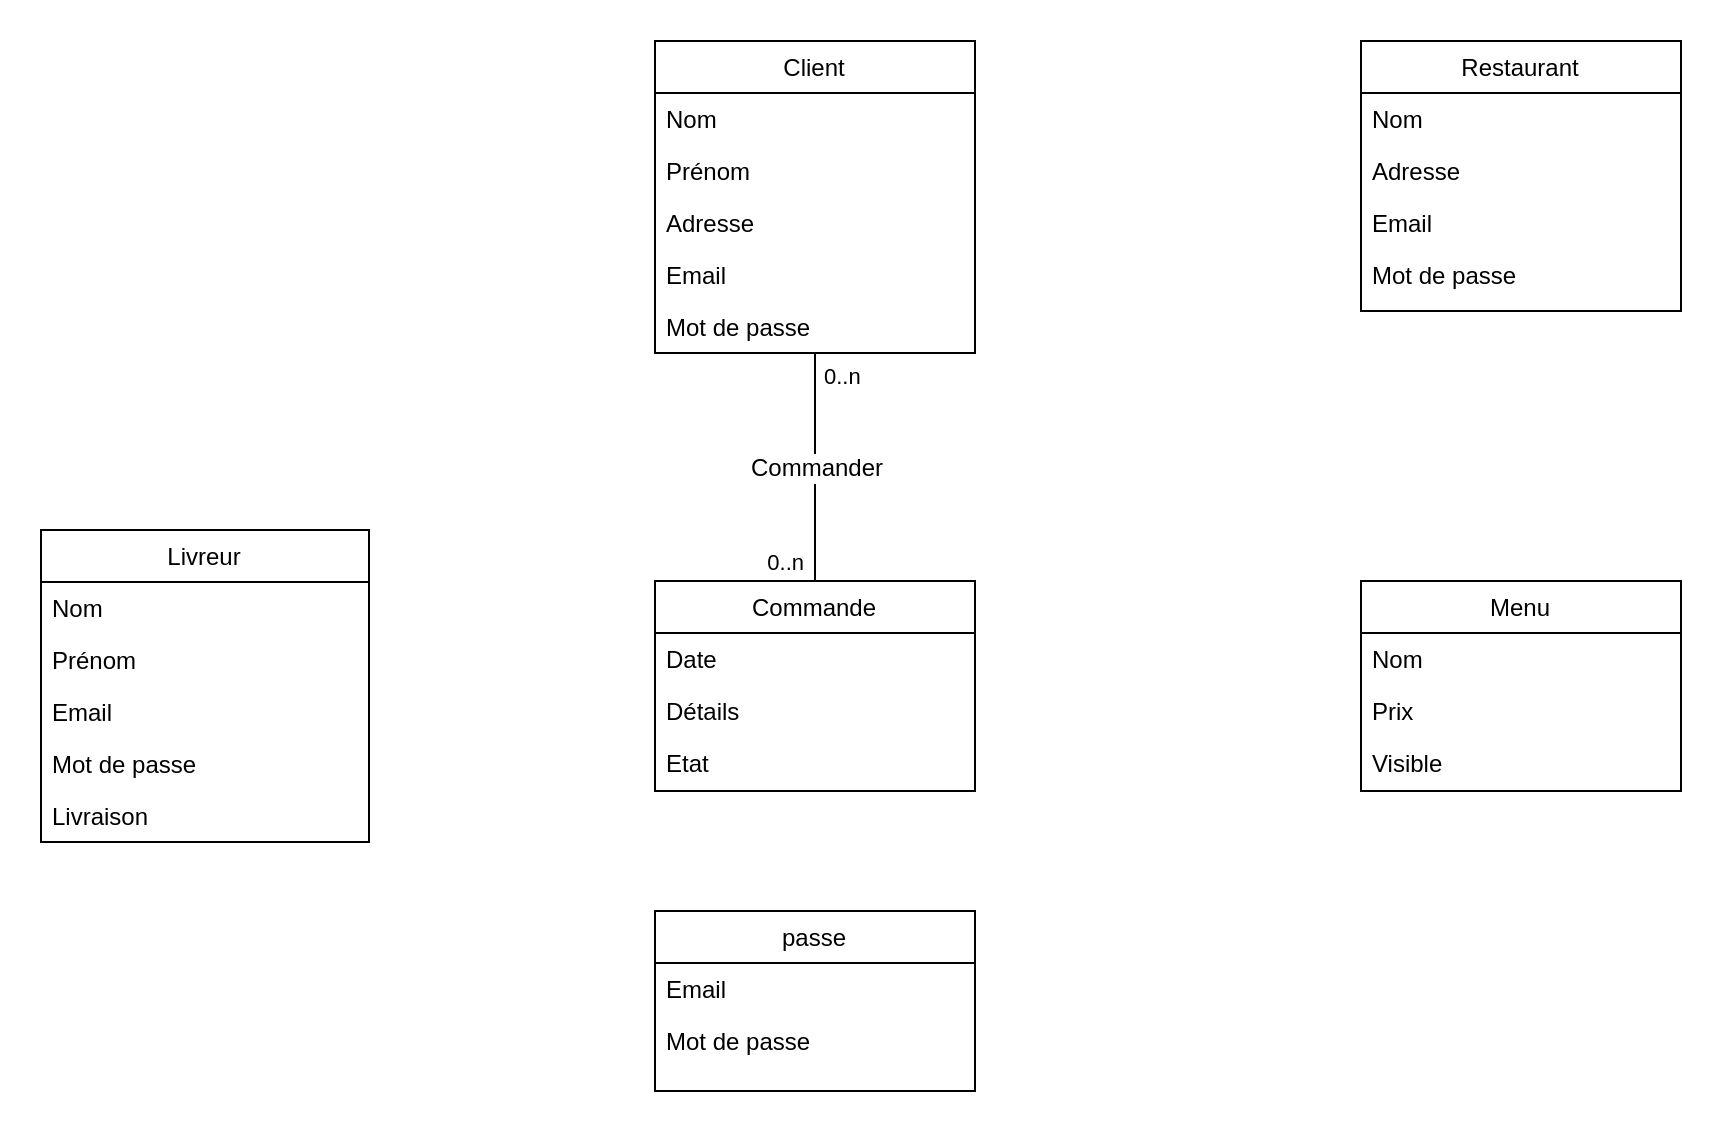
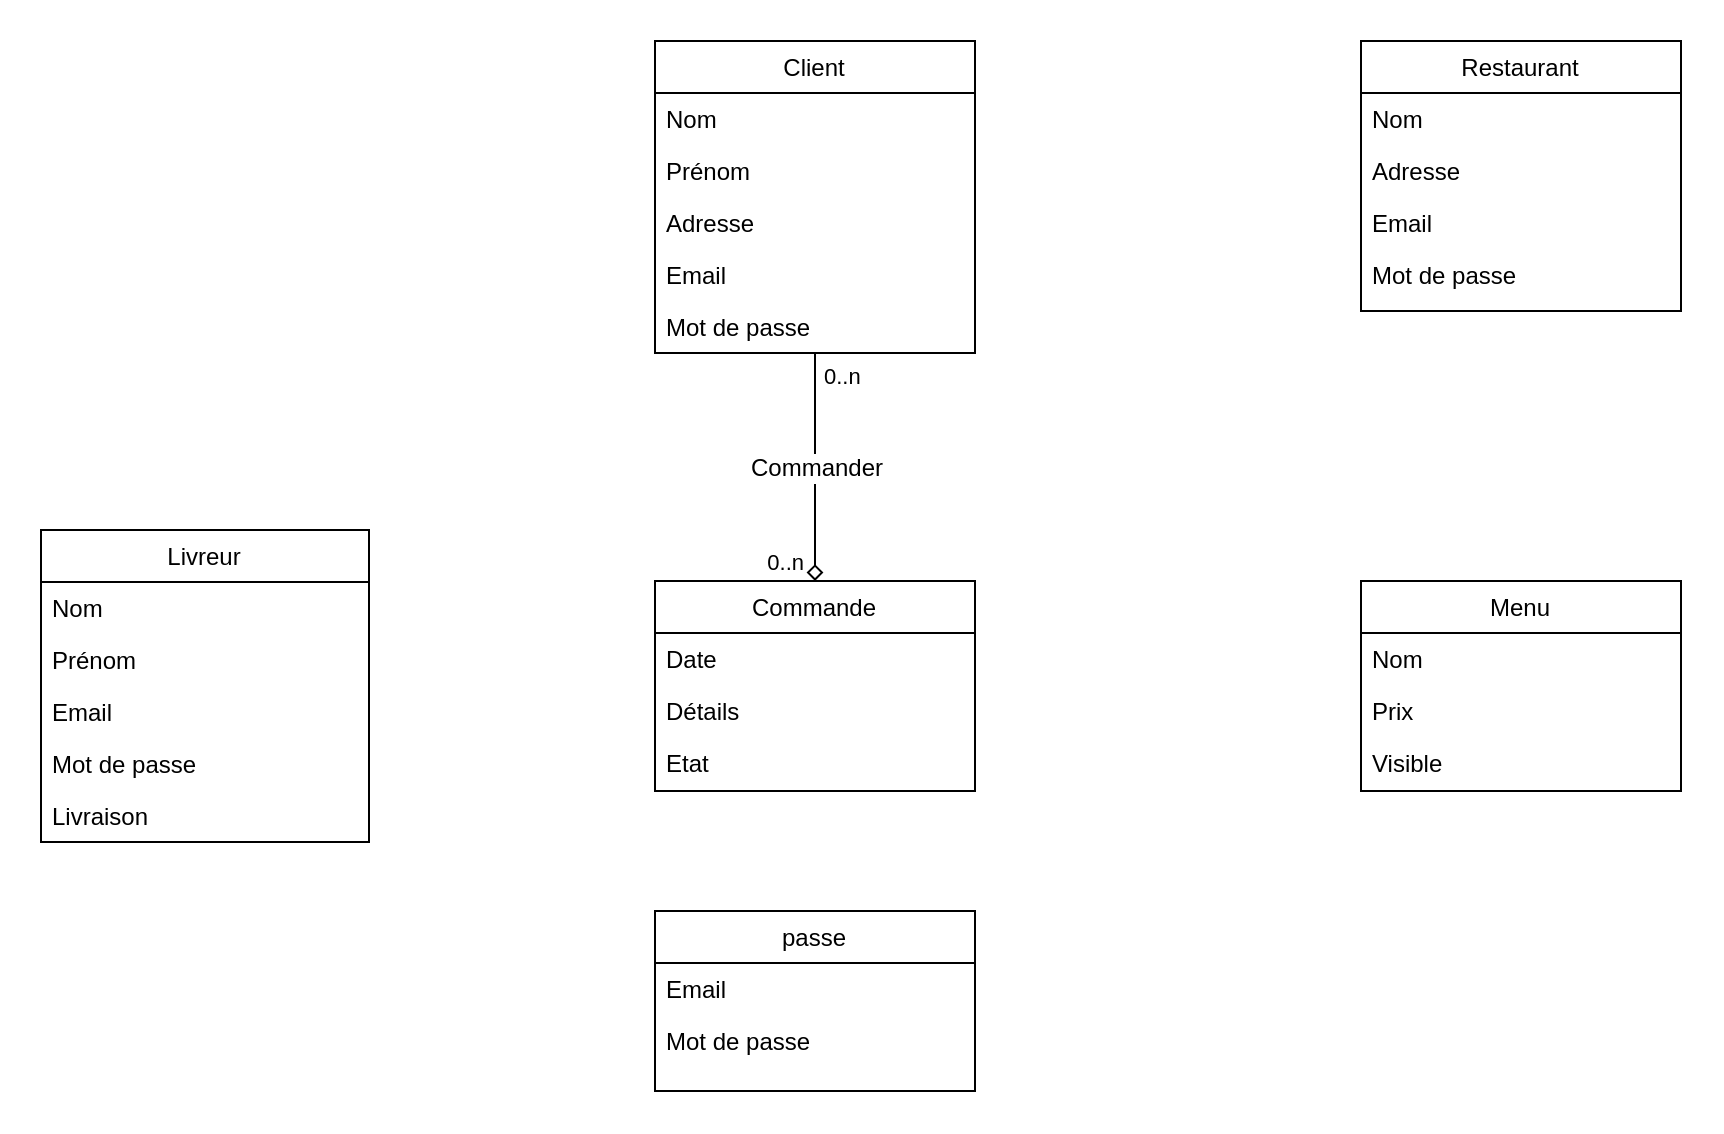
(815, 572) -> (815, 565)
